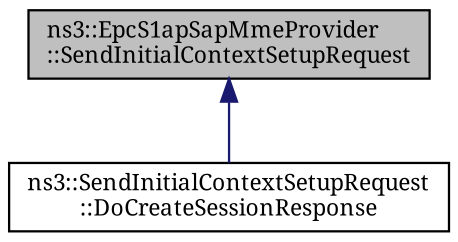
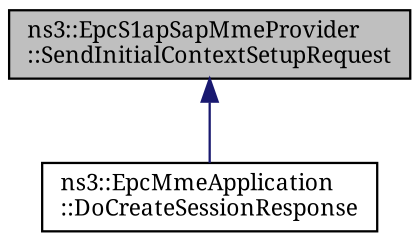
(229, 197) -> (210, 197)
